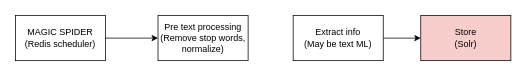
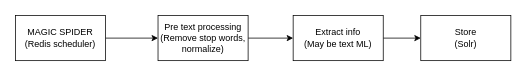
none -> (286, 38)
(465, 38) -> (465, 38)
